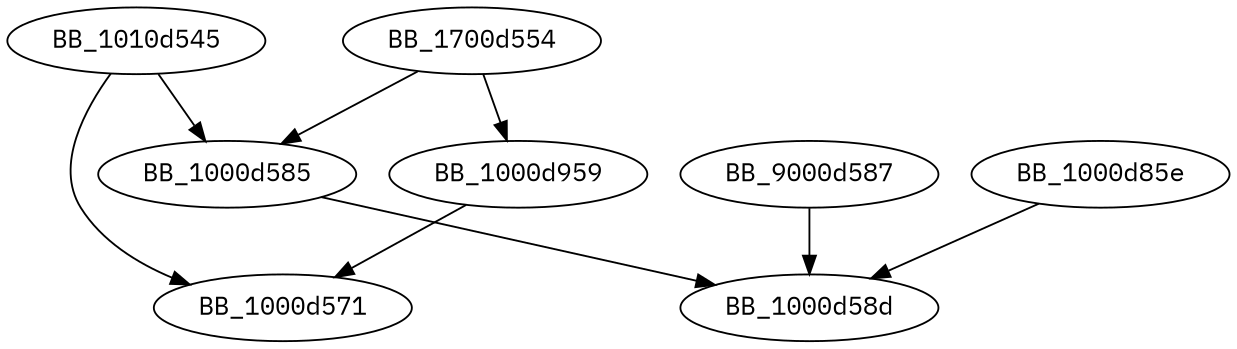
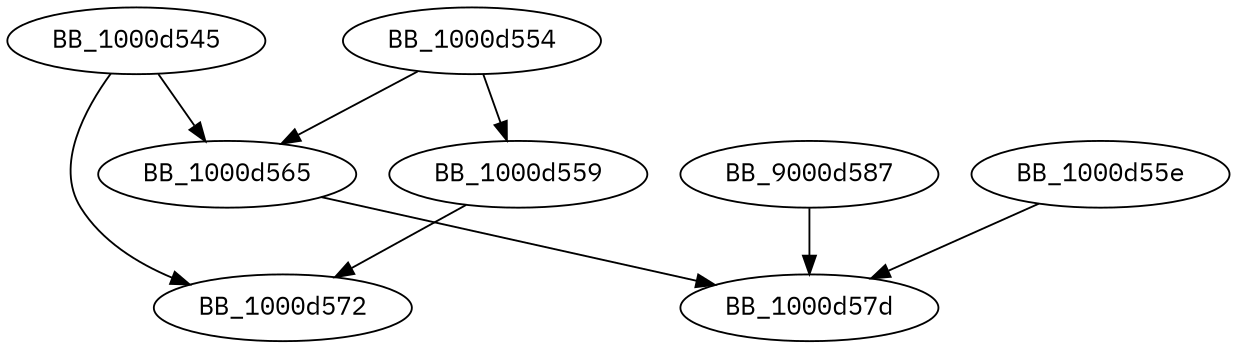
(136, 41) -> (136, 41)
(472, 41) -> (472, 41)
(227, 174) -> (227, 174)
(518, 174) -> (518, 174)
(1101, 174) -> (1101, 174)
(283, 308) -> (283, 308)
(809, 308) -> (809, 308)
